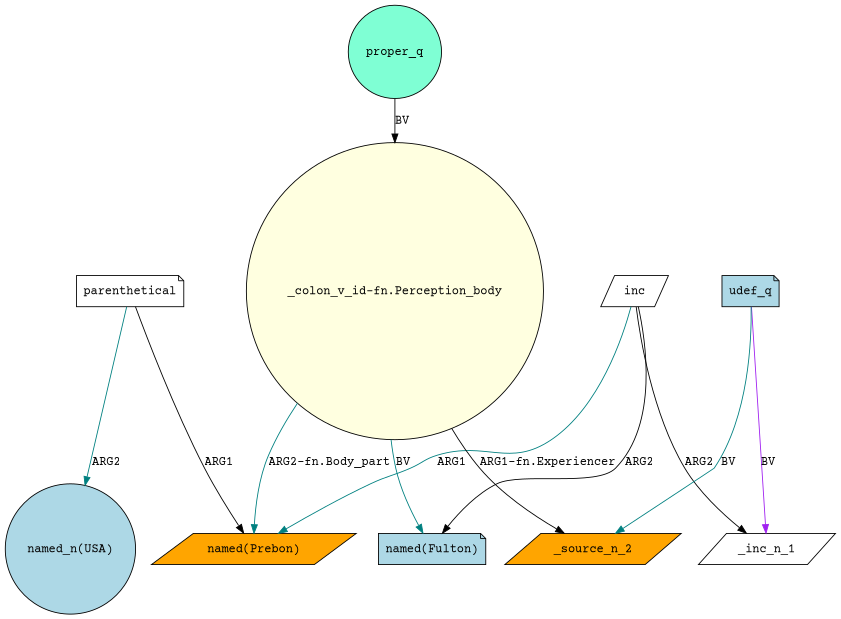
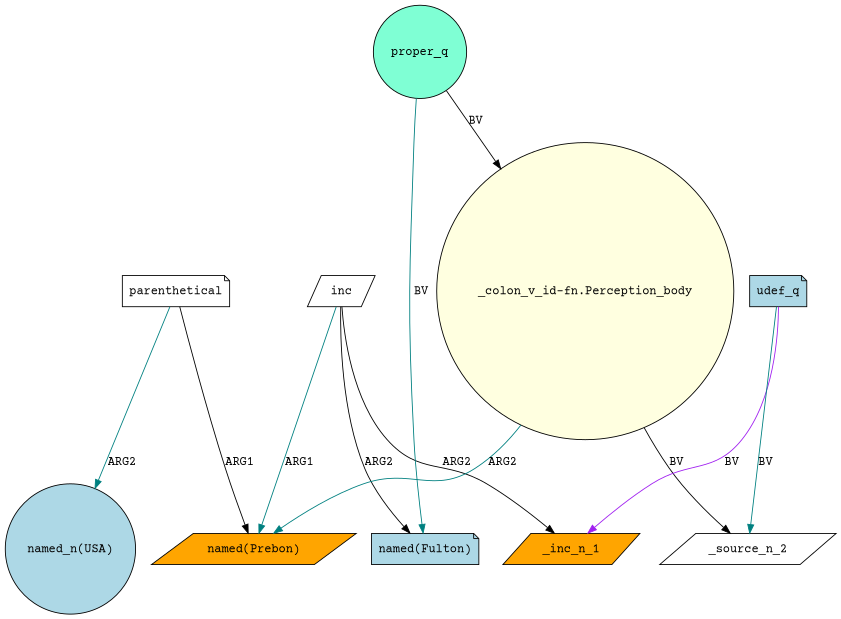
(330, 462) -> (503, 462)
(548, 462) -> (677, 462)
(400, 484) -> (410, 312)
(593, 549) -> (748, 549)
(767, 549) -> (571, 549)
